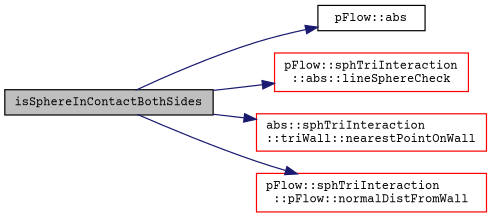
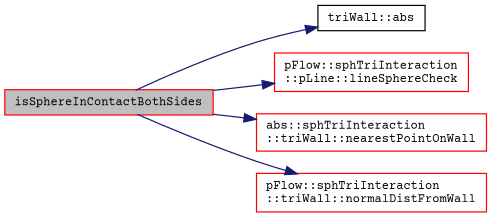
(371, 18) -> (371, 18)
(371, 72) -> (371, 72)
(109, 102) -> (109, 102)
(371, 193) -> (371, 193)
